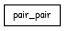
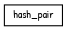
(32, 15) -> (33, 15)
